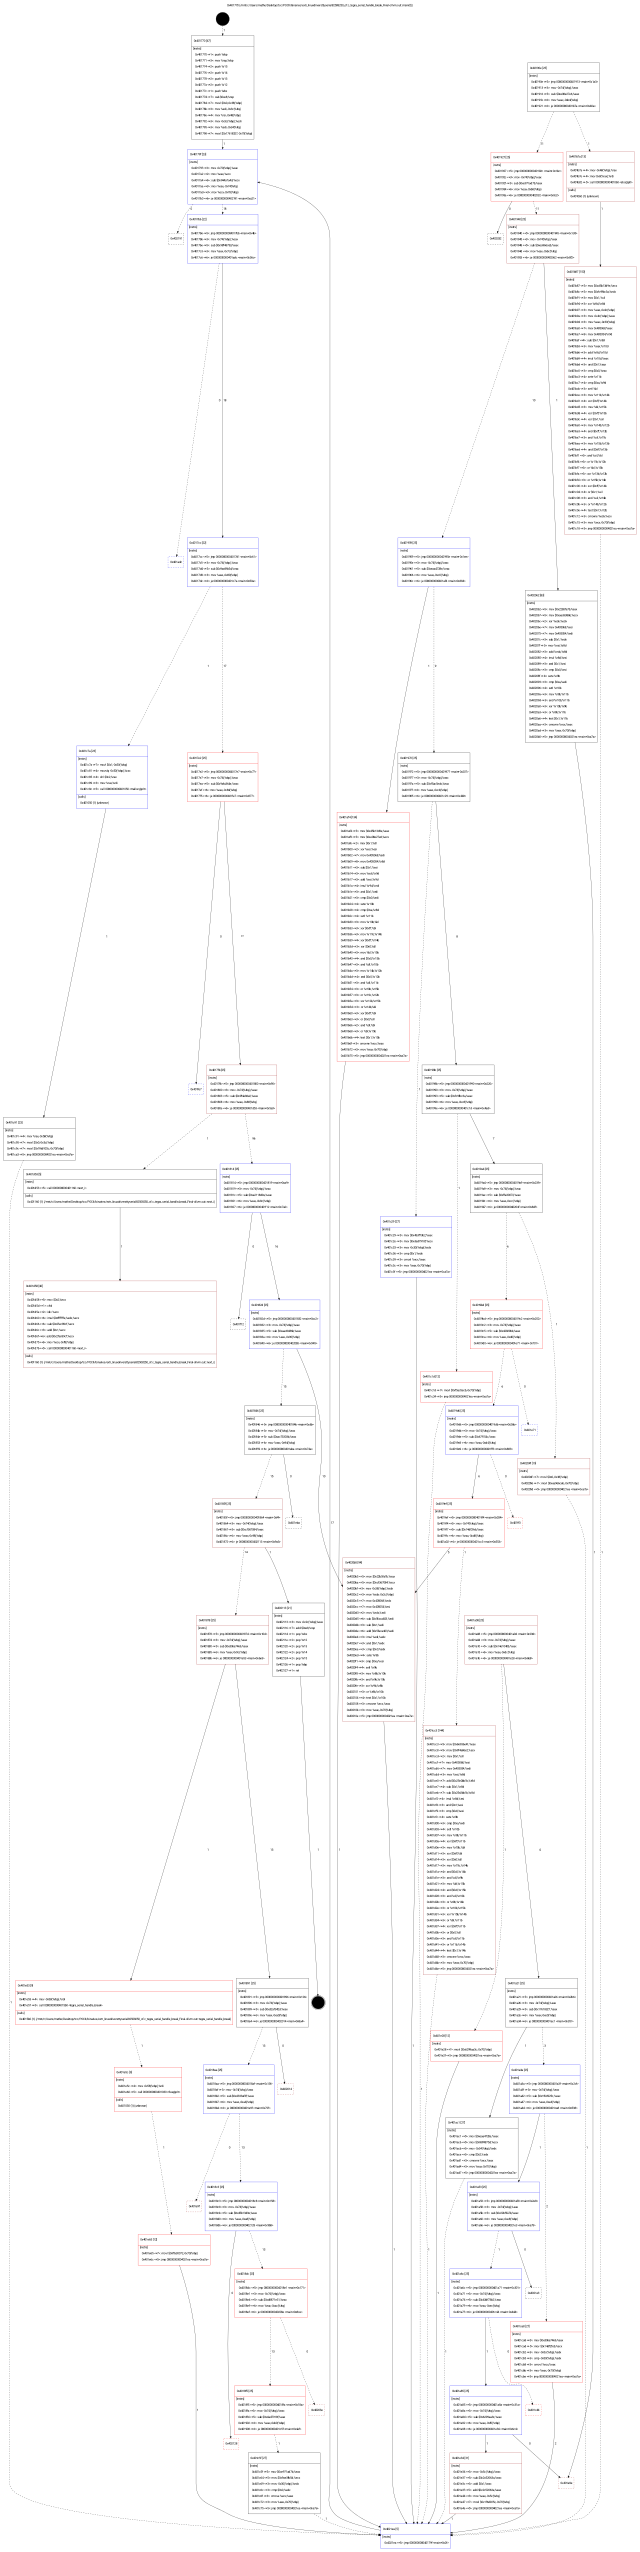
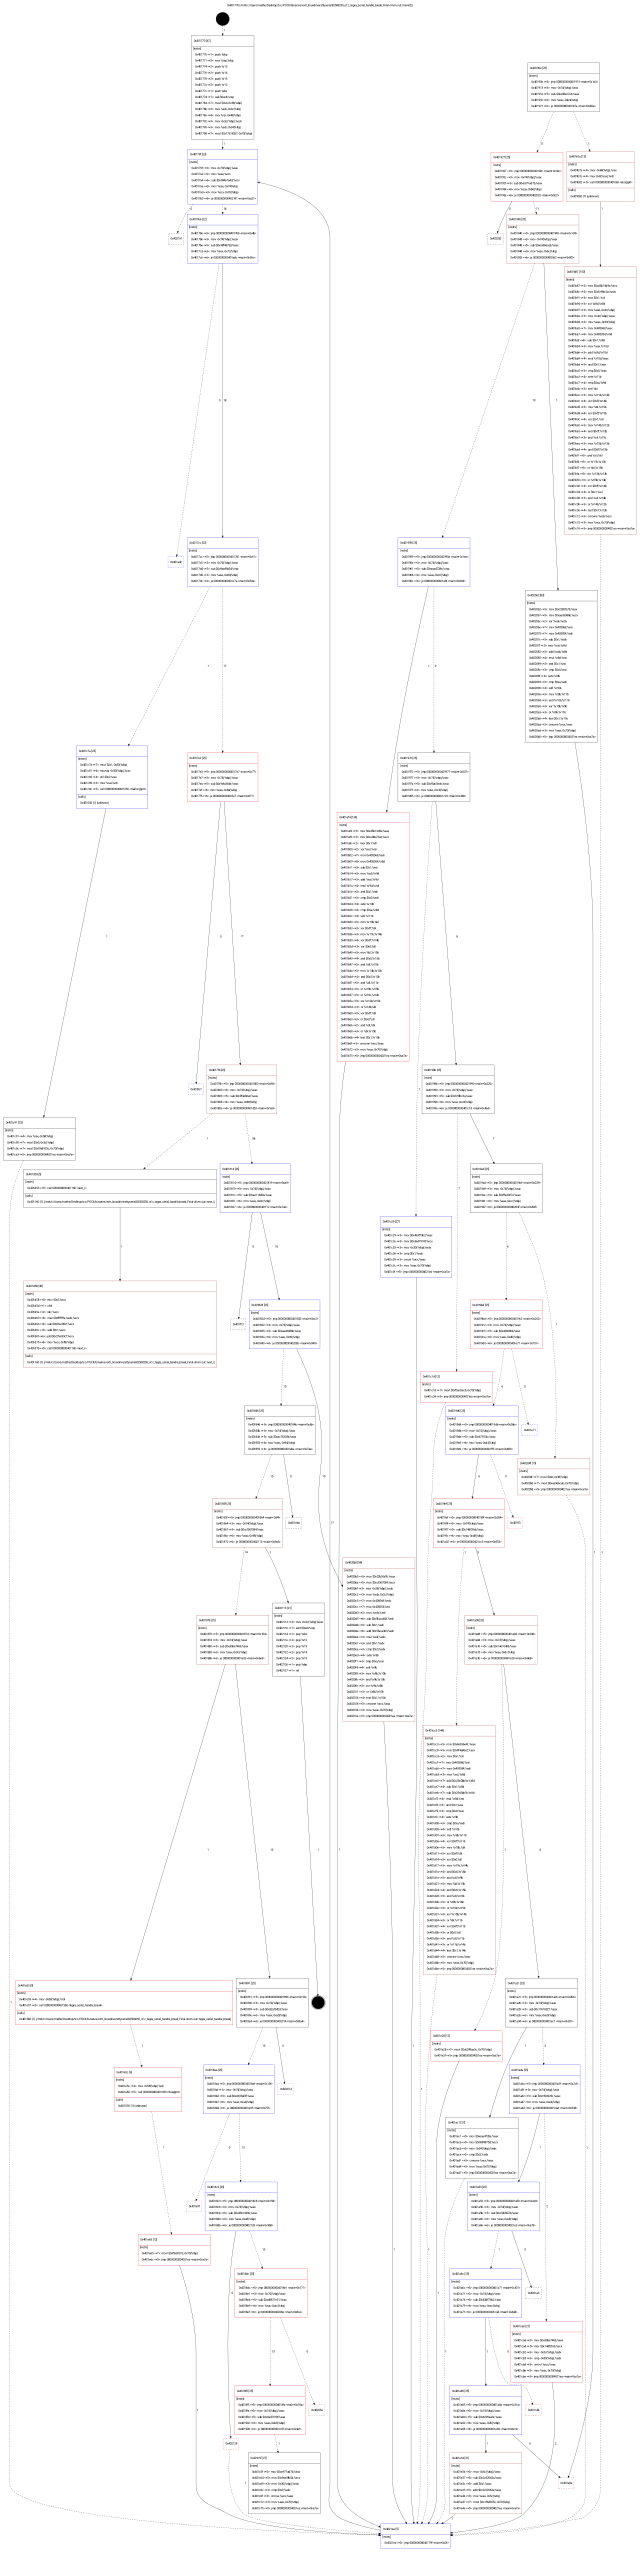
(433, 1569) -> (485, 1580)
(345, 2528) -> (277, 2523)
